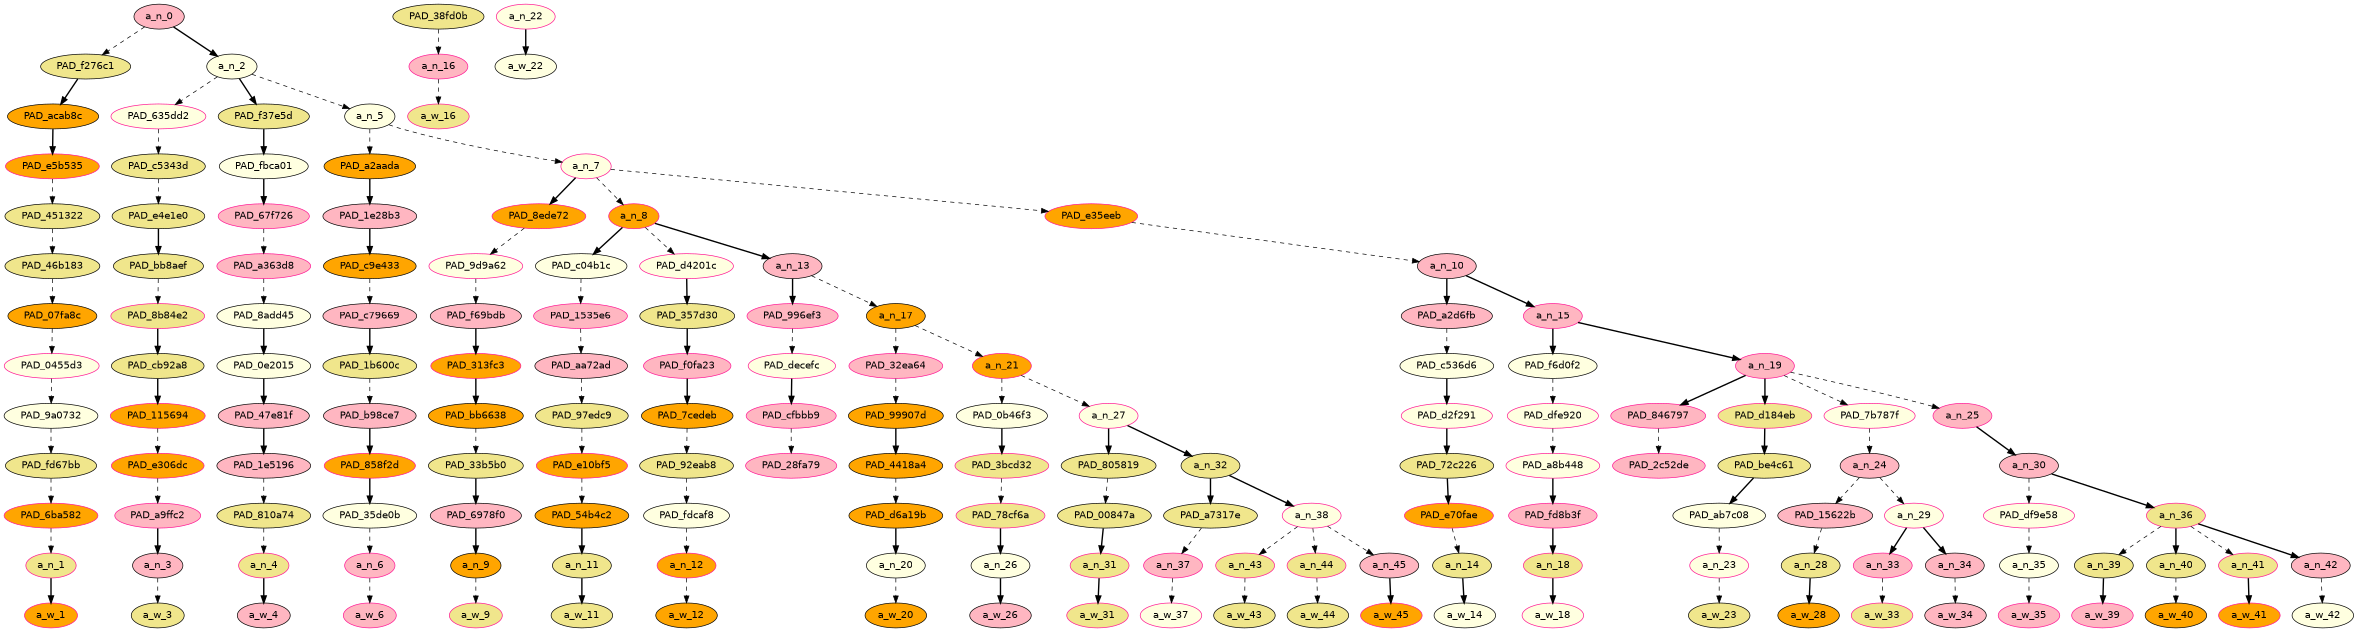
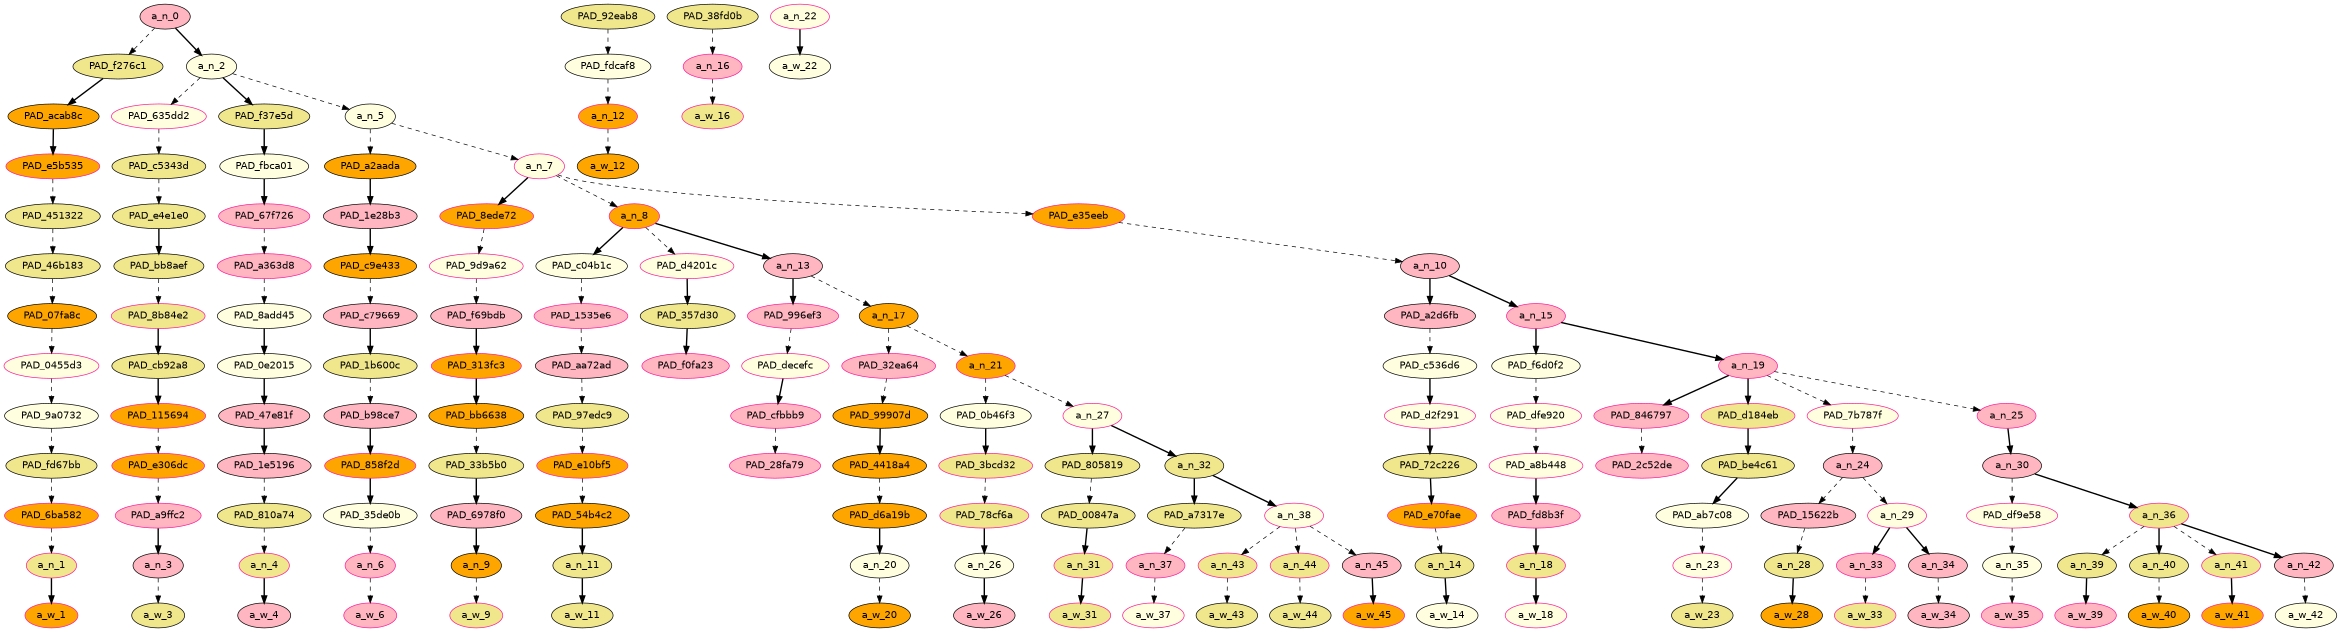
(687, 416) -> none
